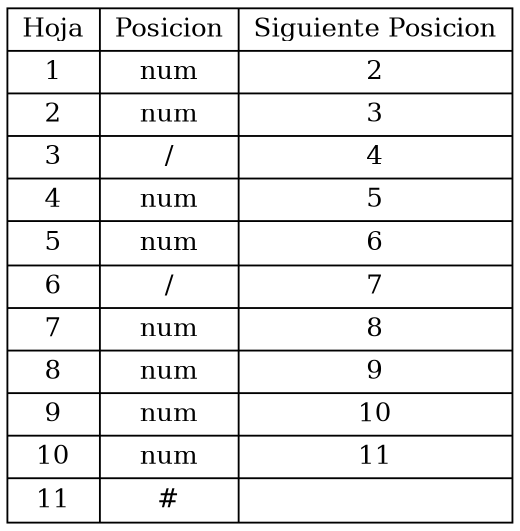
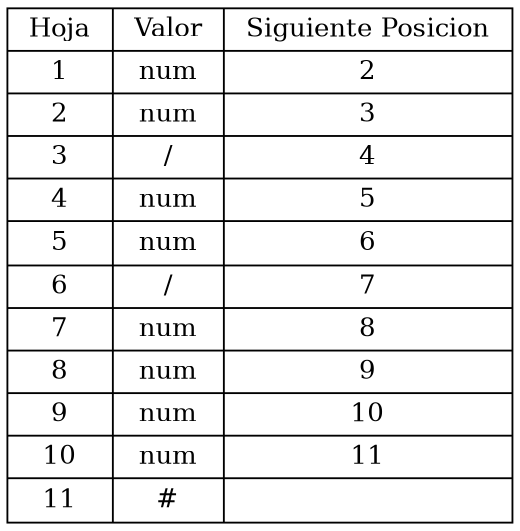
(169, 29) -> (168, 29)
